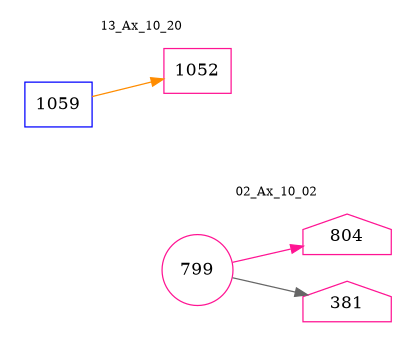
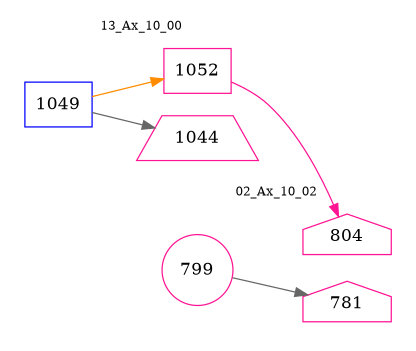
(142, 27) -> (142, 27)
(58, 105) -> (58, 105)
none -> (198, 138)
(262, 256) -> (294, 134)
(347, 304) -> (347, 304)
